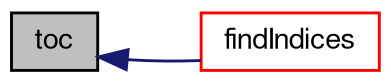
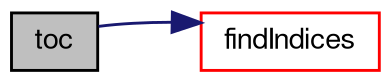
(164, 61) -> (135, 23)
